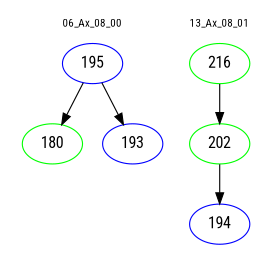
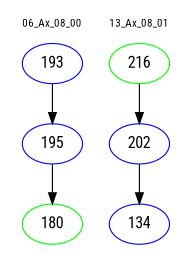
(110, 99) -> (52, 98)
(220, 144) -> (139, 144)
(220, 224) -> (139, 224)
